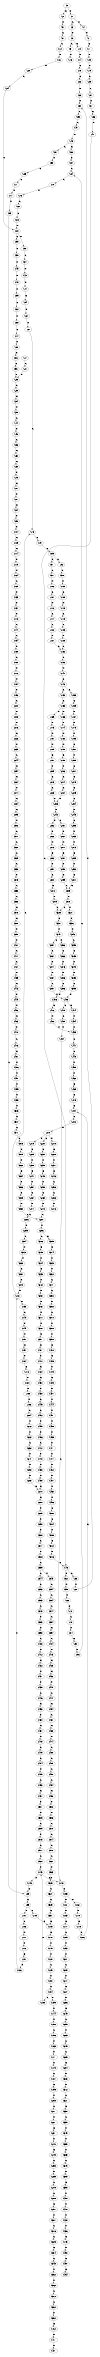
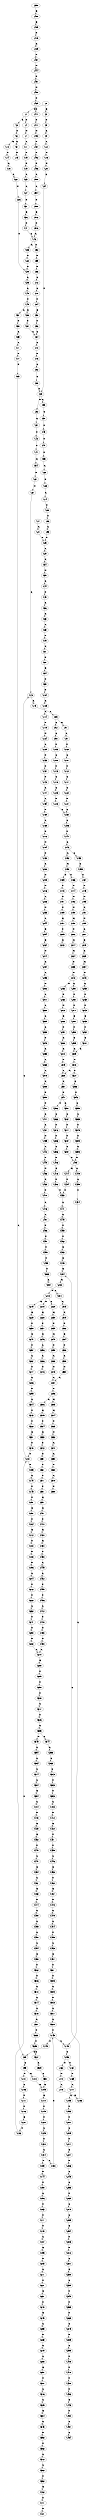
(52, 793) -> none
(51, 1333) -> none
